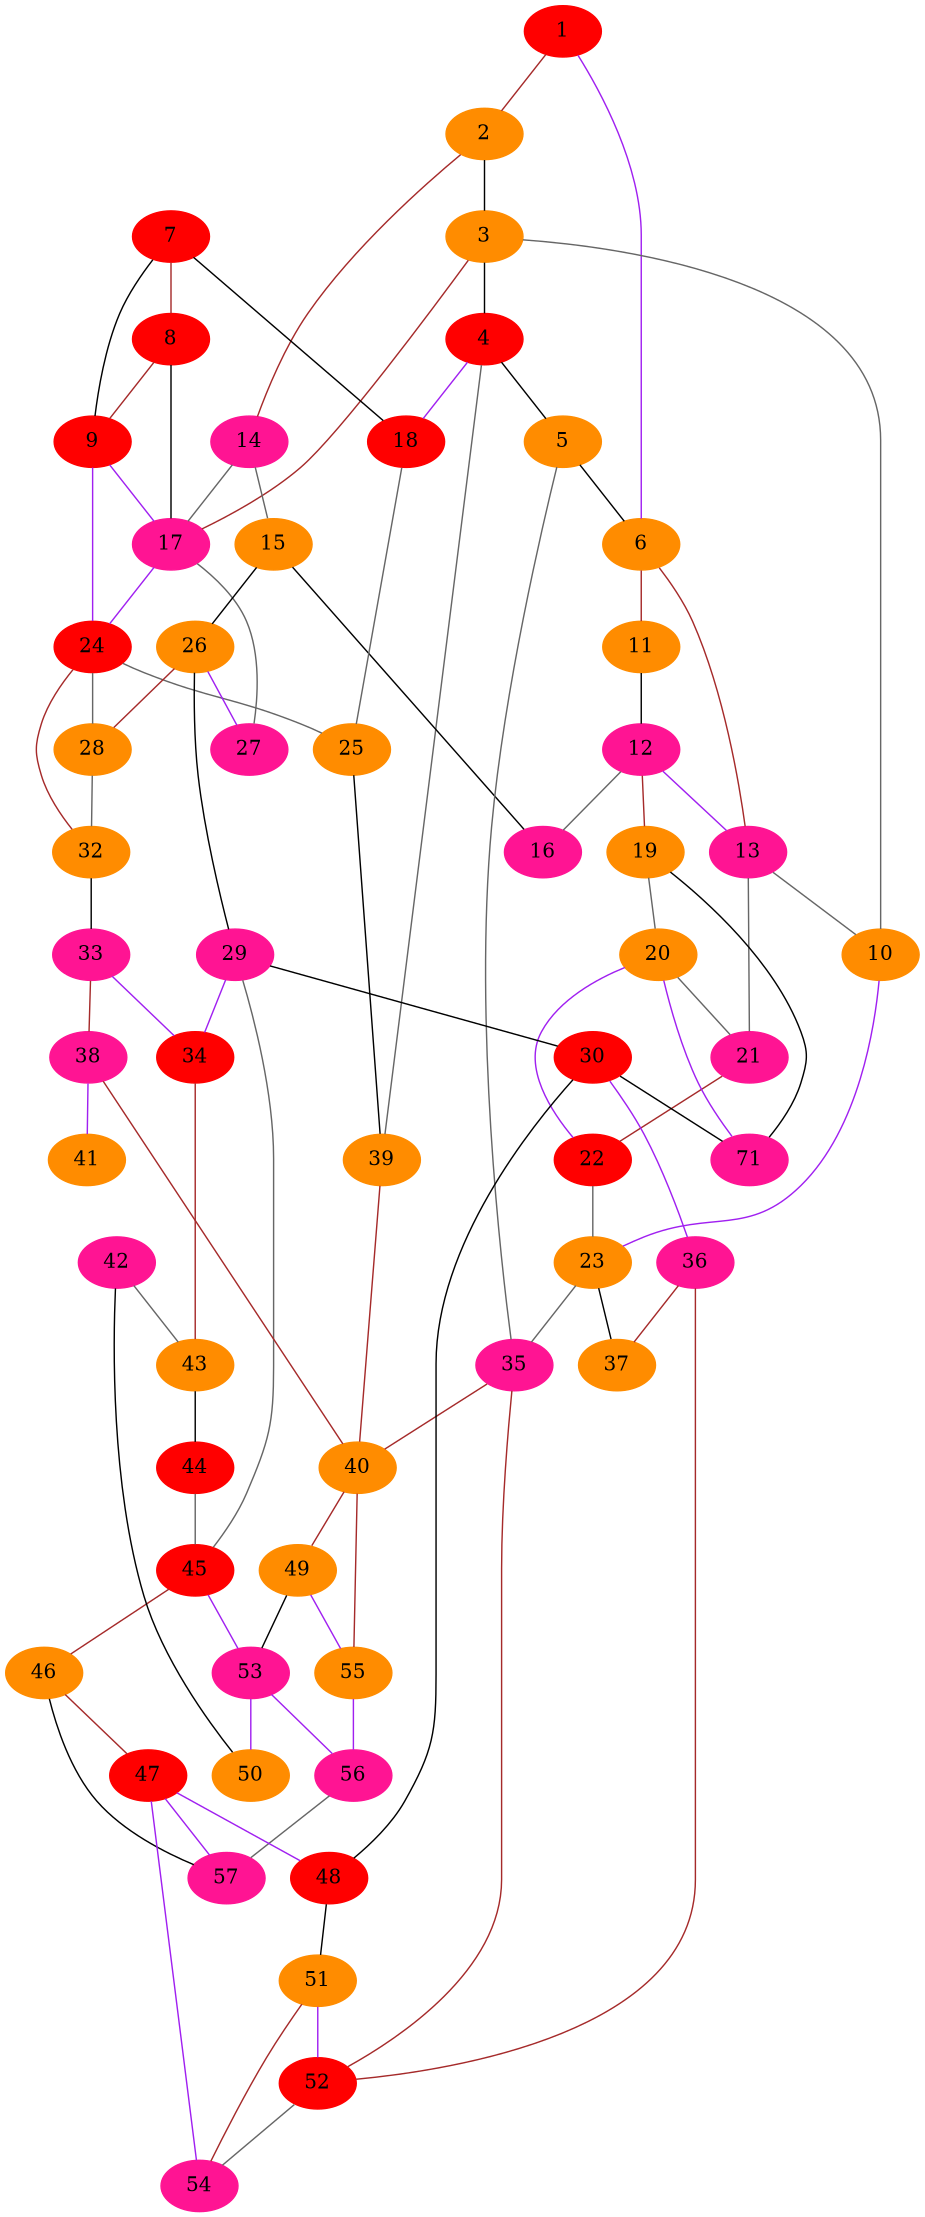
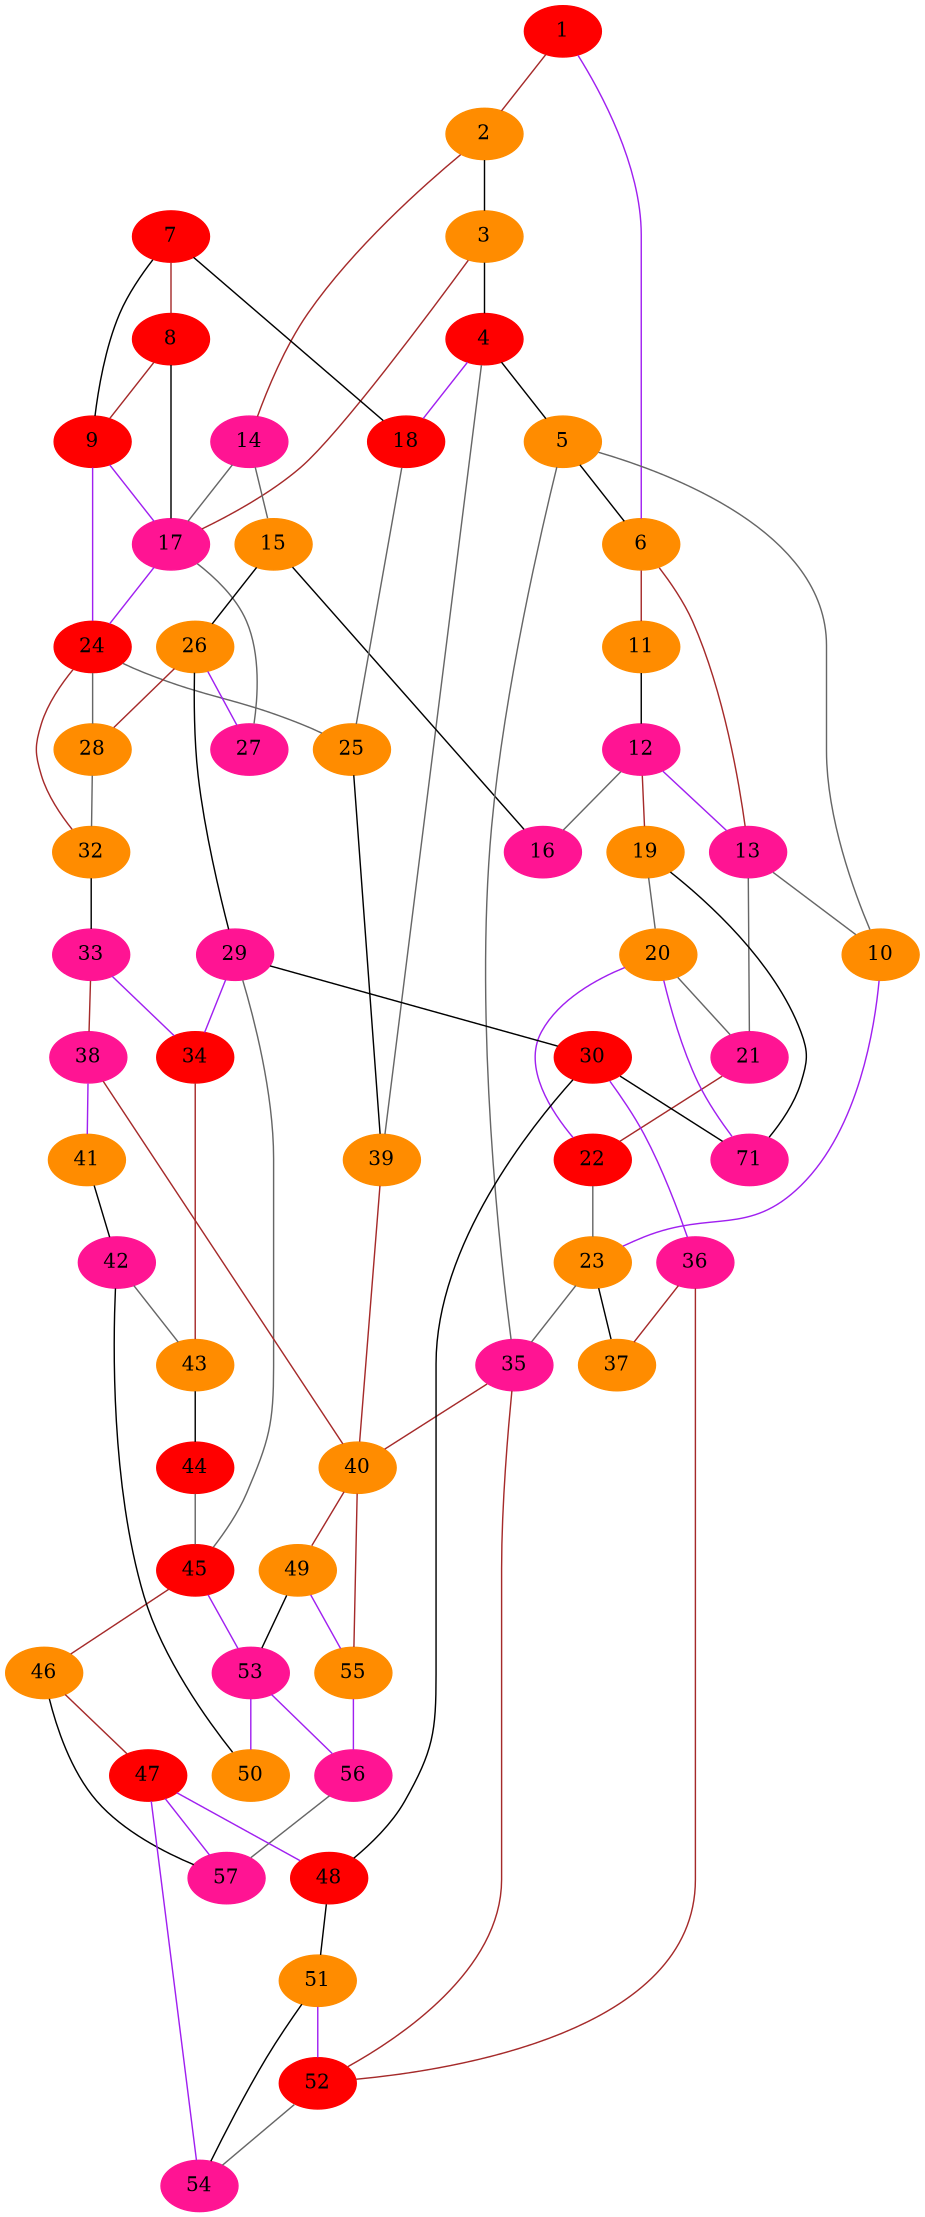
(881, 461) -> (824, 632)
none -> (102, 1211)
(253, 2081) -> (253, 2081)
